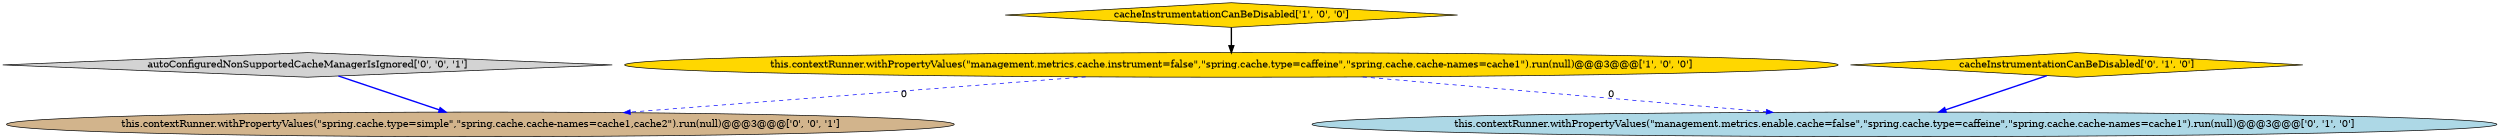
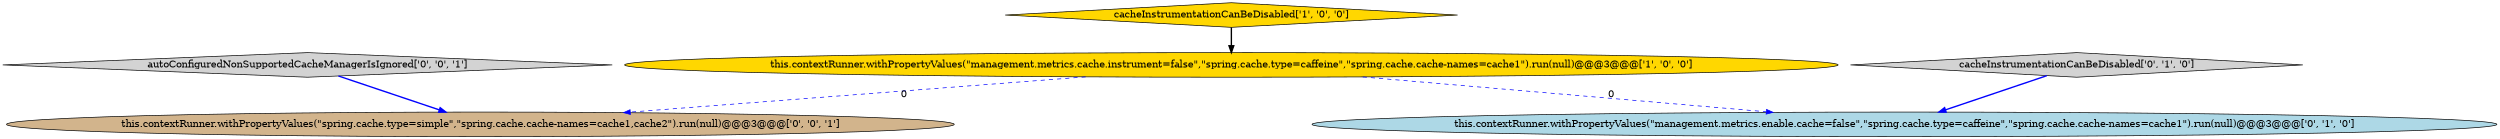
(2077, 65) -> (2077, 65)
